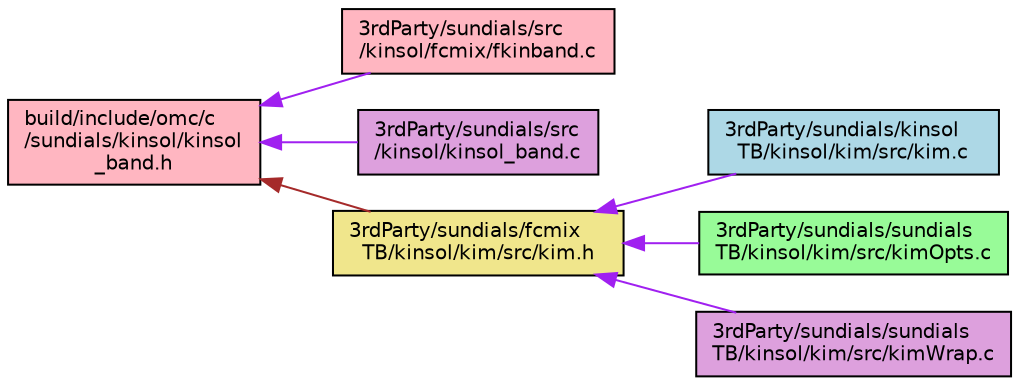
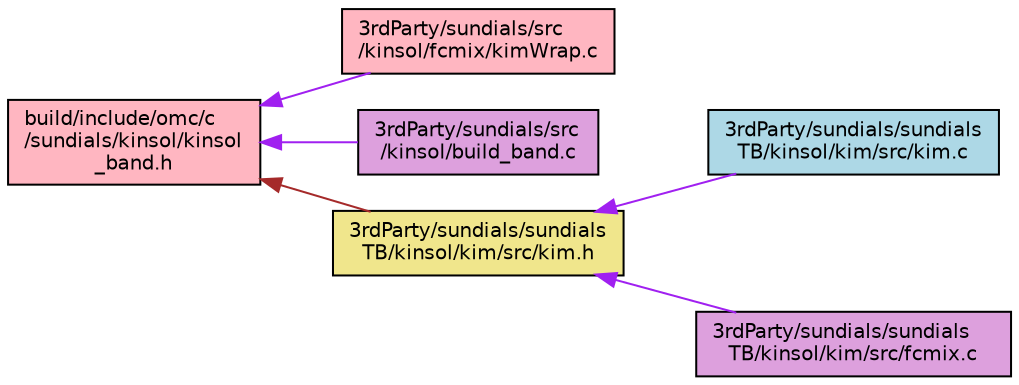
(478, 41) -> (478, 41)
(478, 142) -> (478, 142)
(854, 142) -> (854, 142)
(478, 243) -> (478, 243)
(854, 243) -> none
(854, 344) -> (854, 344)
